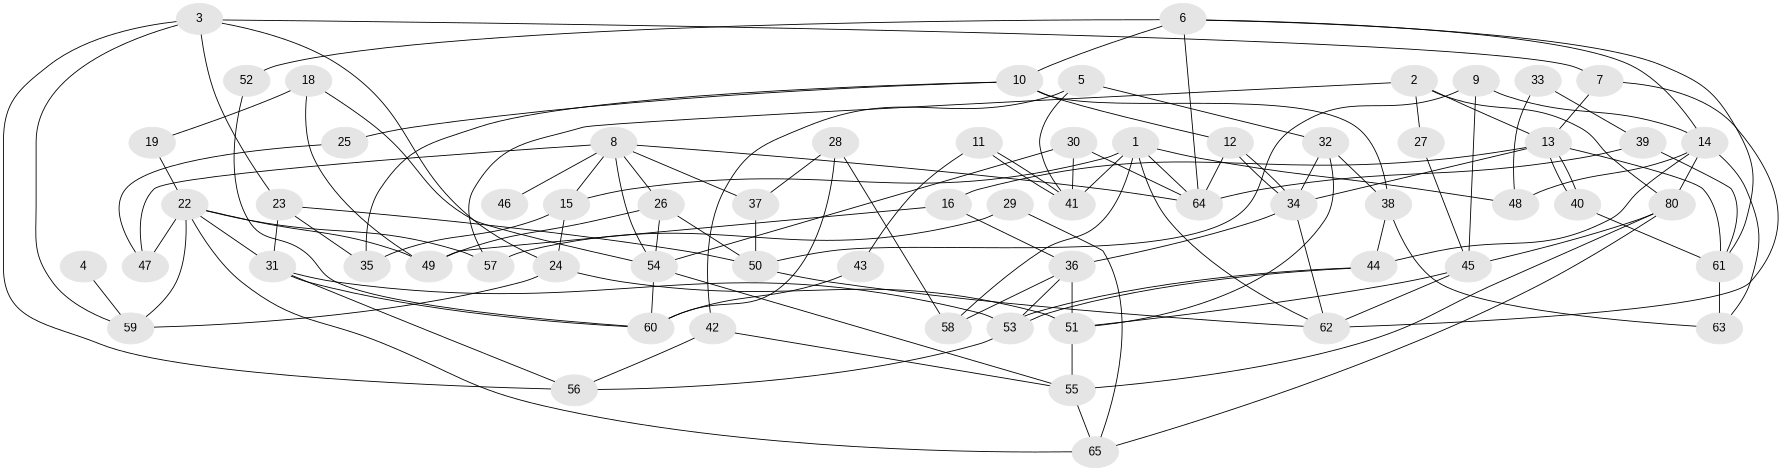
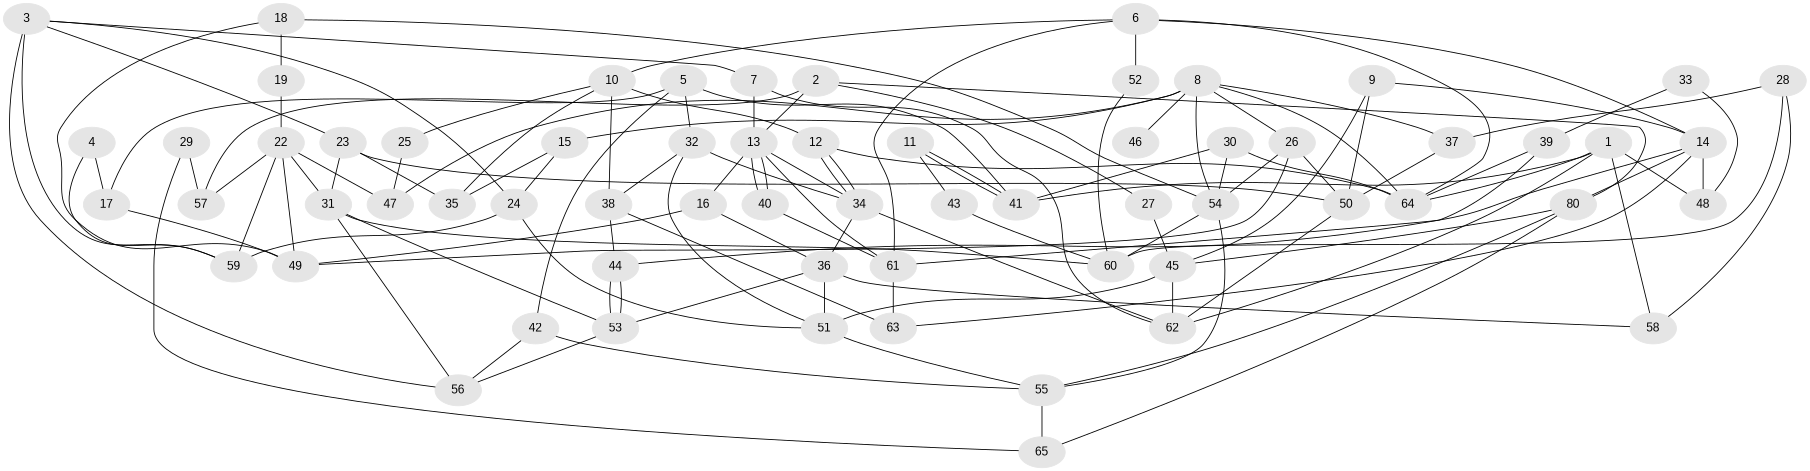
(867, 182) -> none
none -> (107, 205)
(604, 418) -> none
